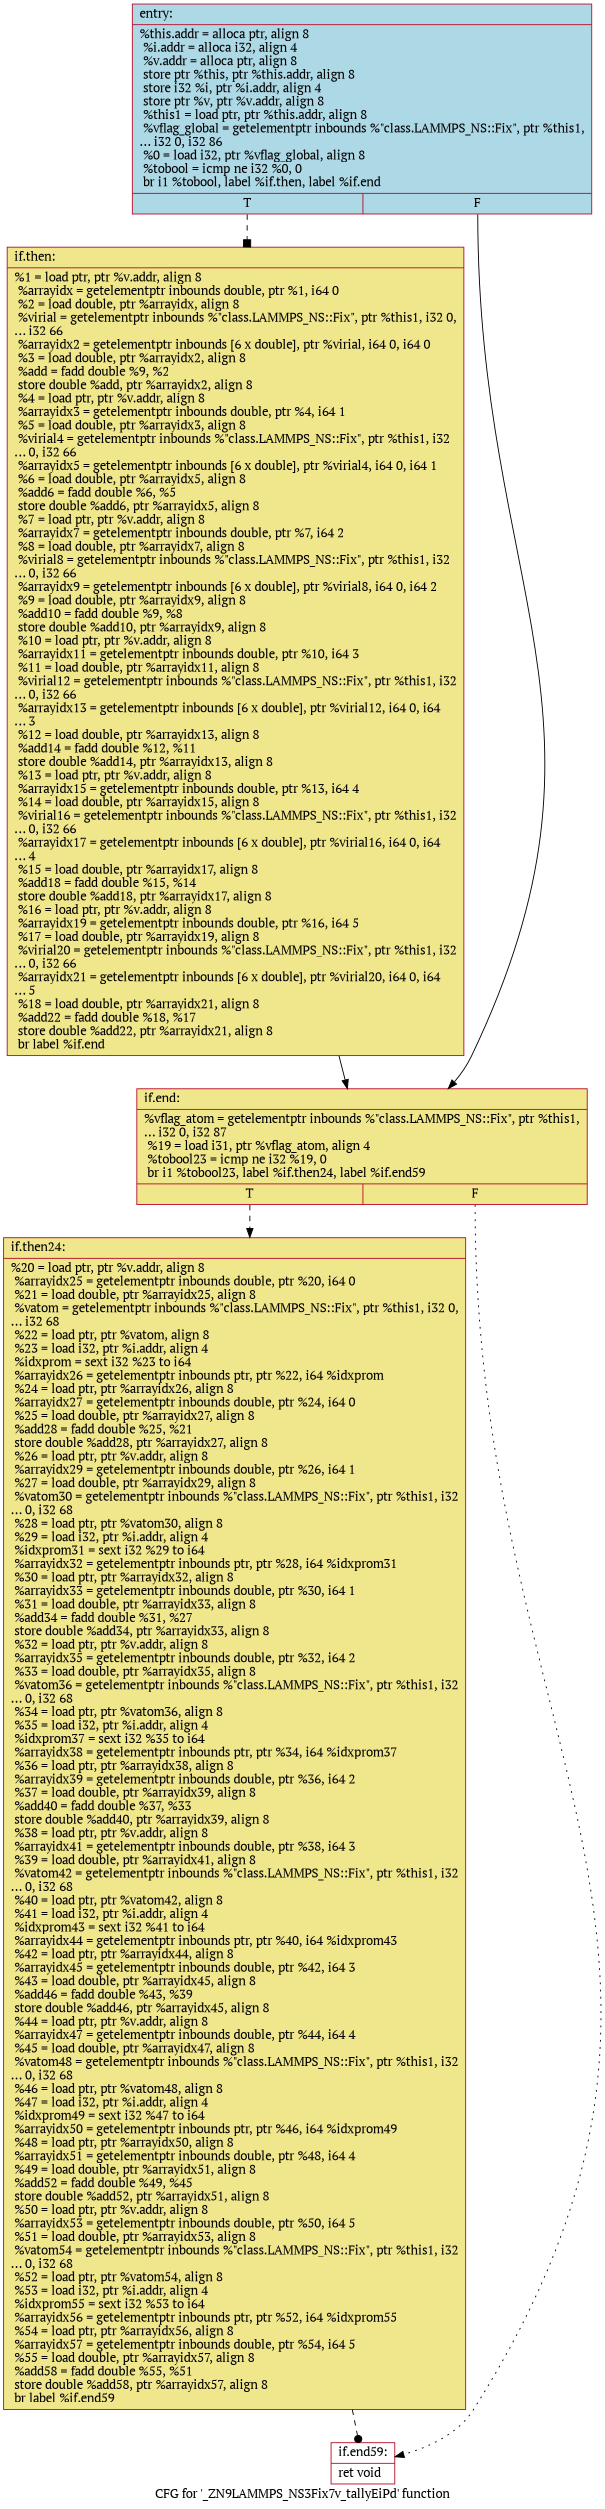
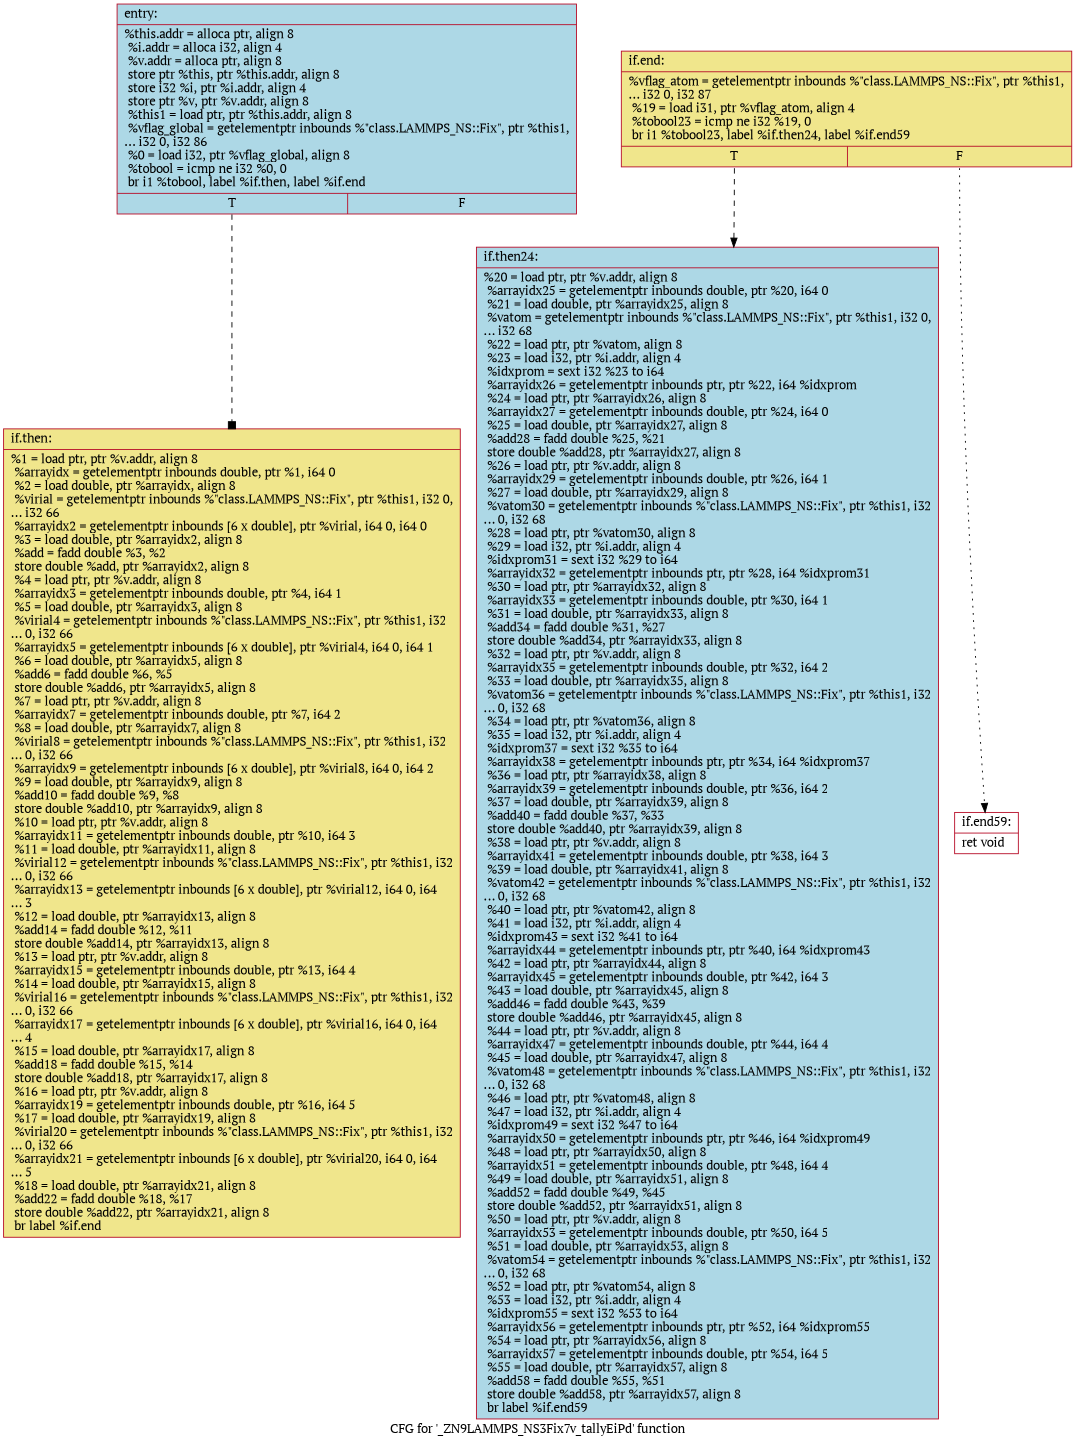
(92, 372) -> (88, 554)
(536, 654) -> none
(342, 1068) -> none
(235, 1824) -> (707, 833)
(355, 2423) -> none
